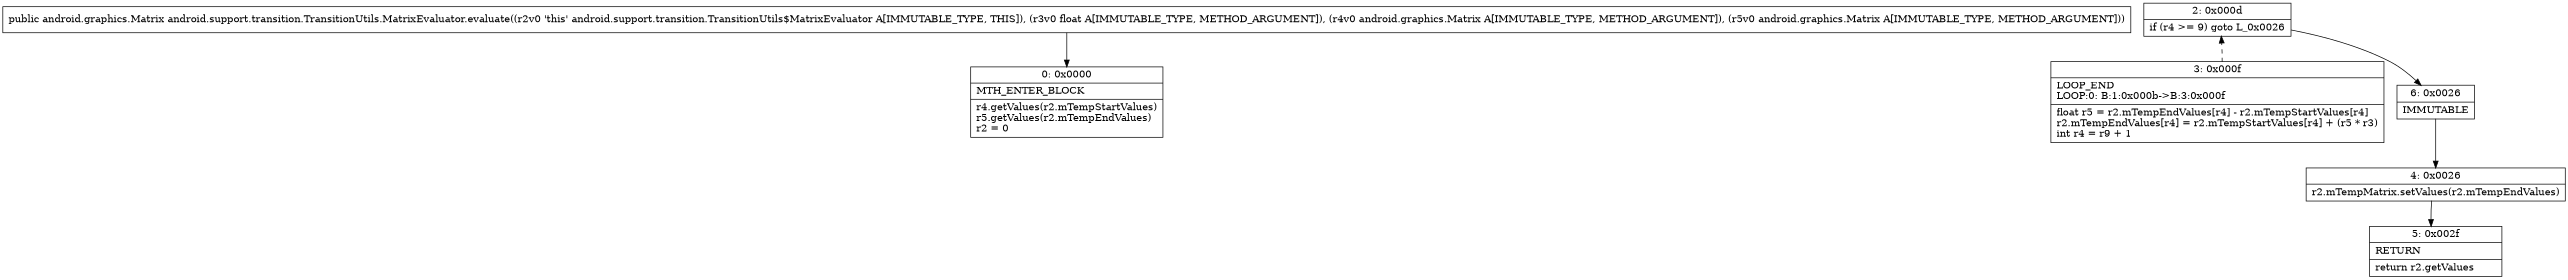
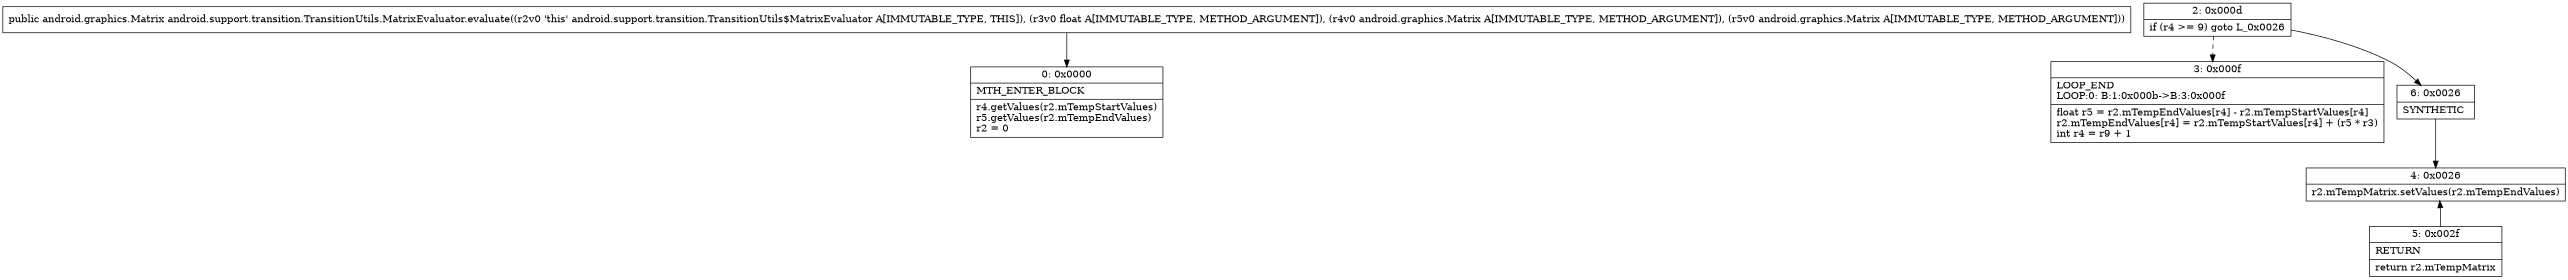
(2222, 53) -> (2213, 45)
(2436, 110) -> (2434, 110)
(2431, 210) -> (2440, 217)
(2425, 268) -> (2436, 268)
